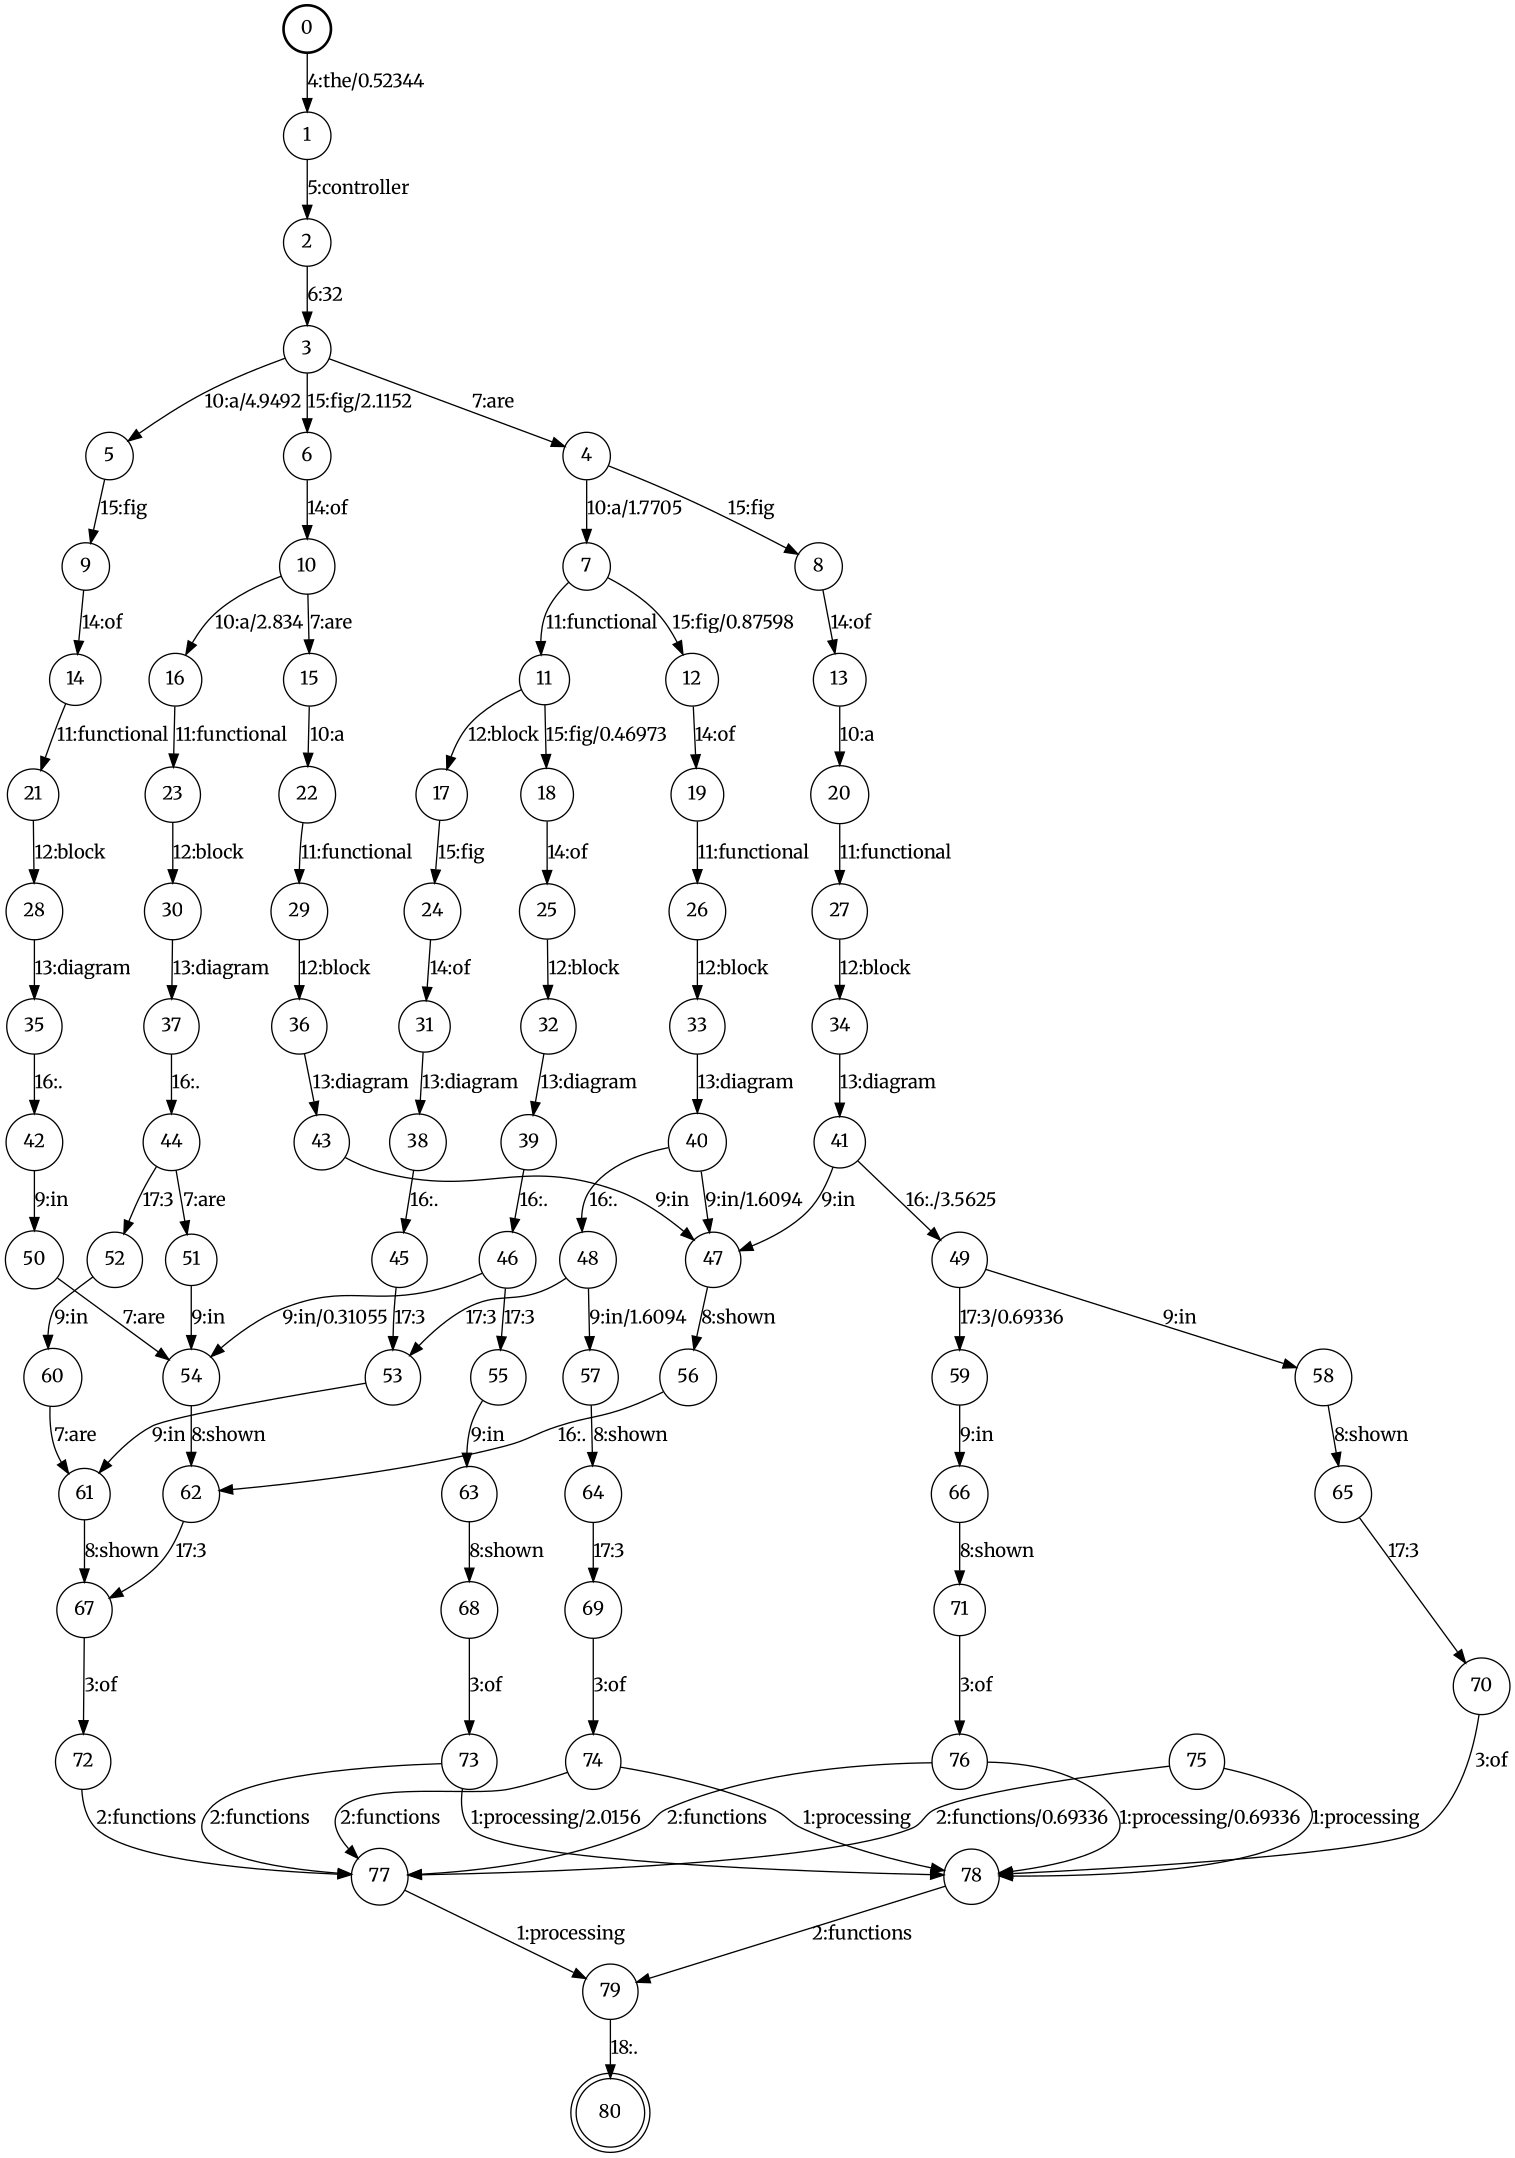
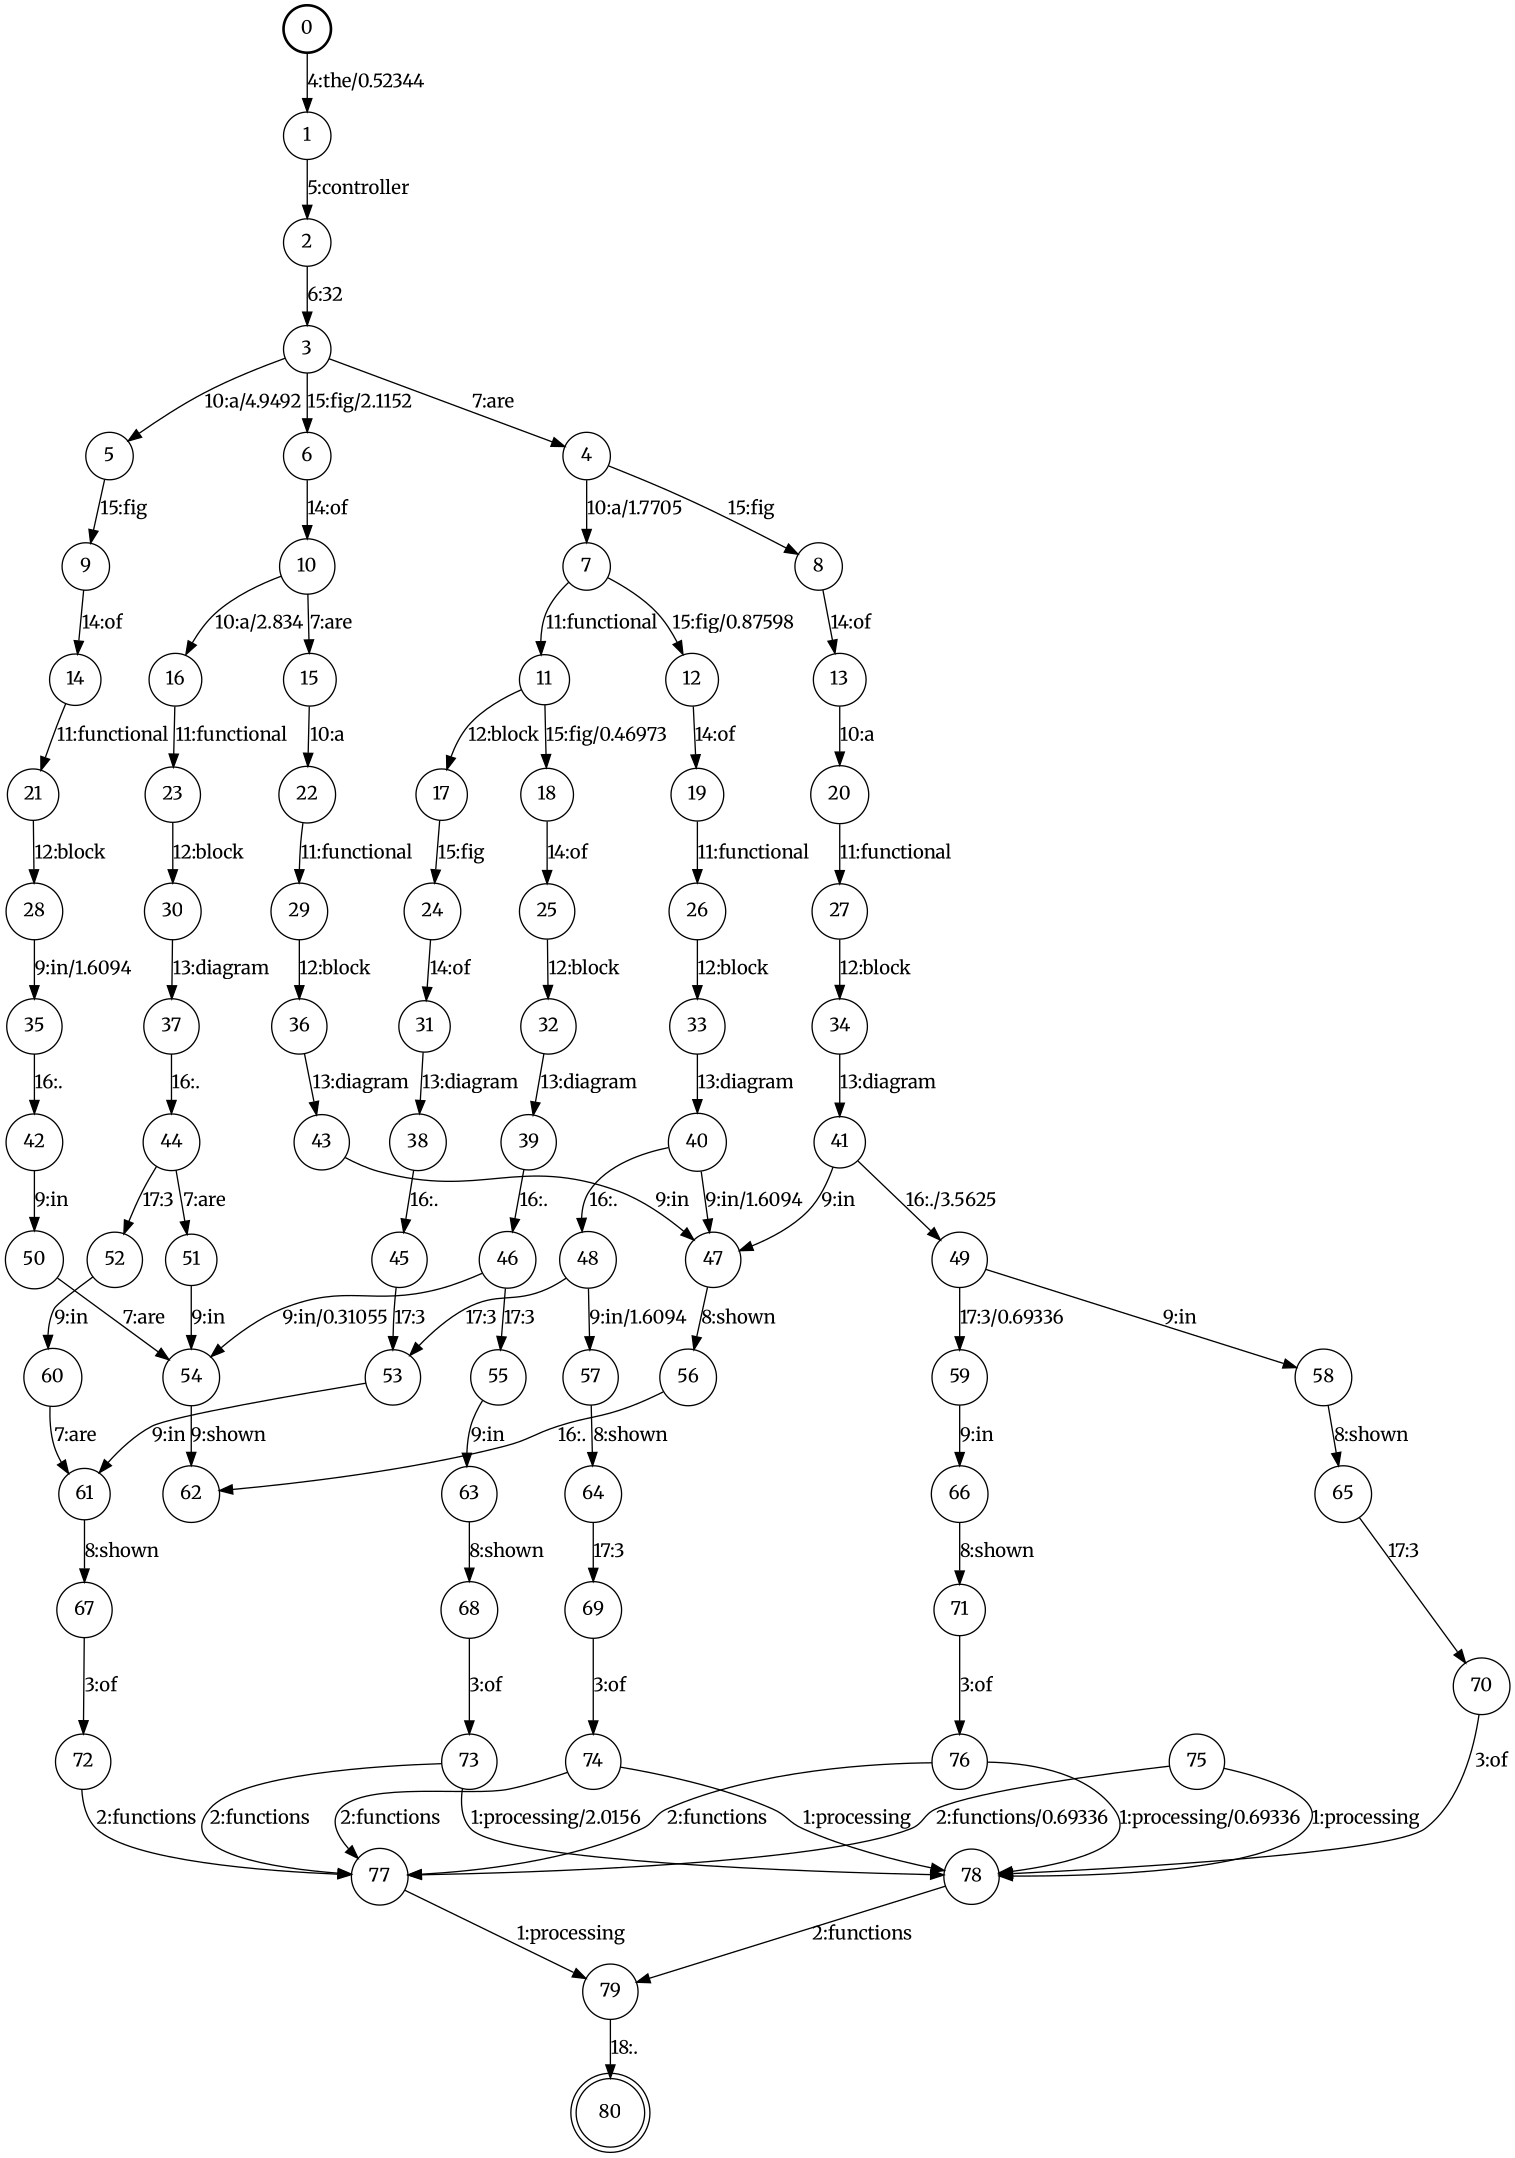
(83, 969) -> (83, 969)
(229, 1436) -> (229, 1436)
(160, 1563) -> none
